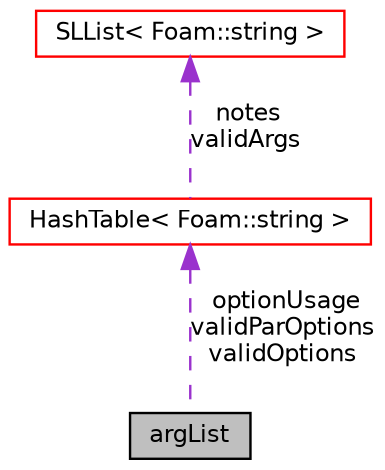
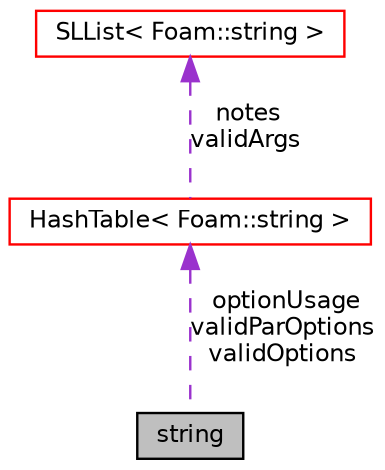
(190, 436) -> (190, 436)
